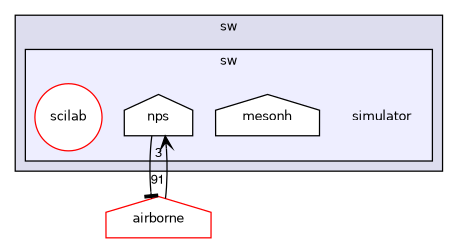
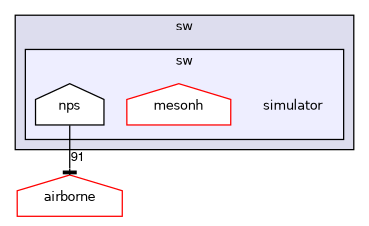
(68, 117) -> none
(268, 117) -> (179, 107)
(167, 180) -> none
